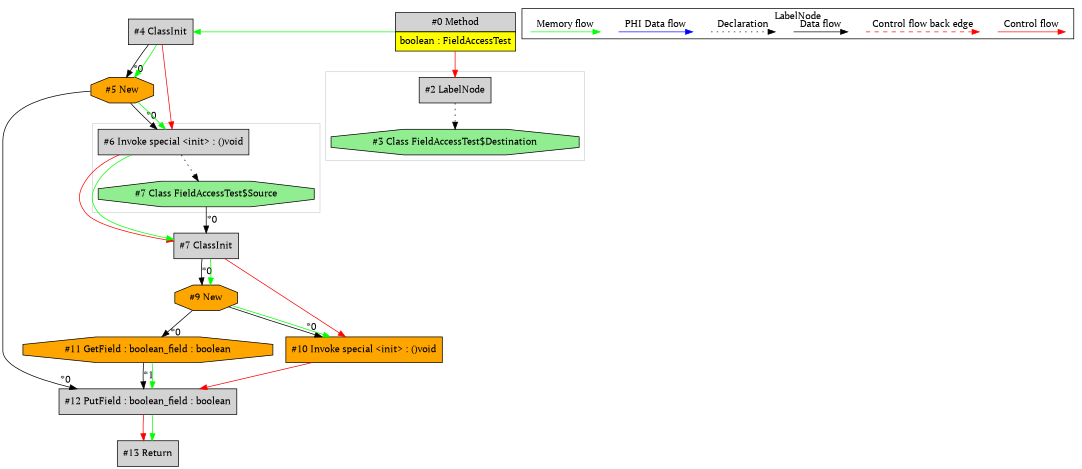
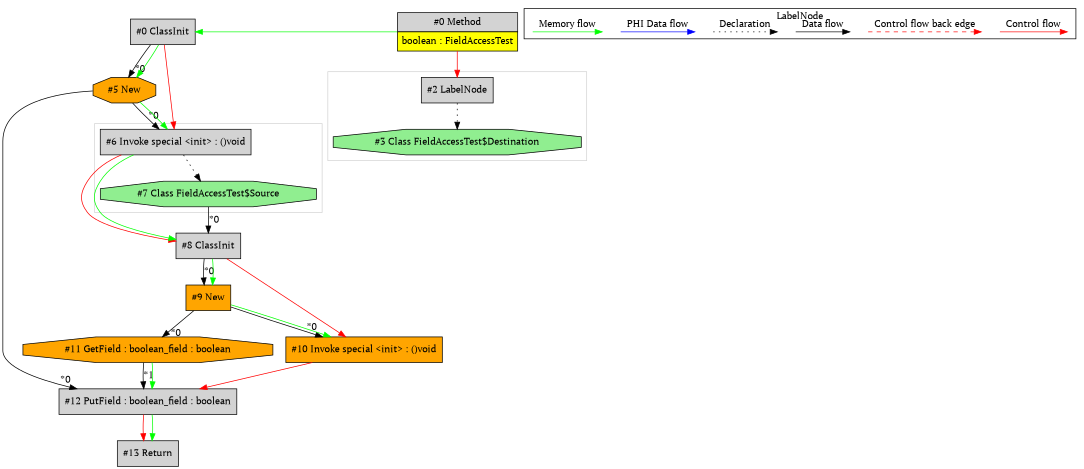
(161, 32) -> (163, 32)
(206, 246) -> (208, 246)
(206, 298) -> (208, 298)
